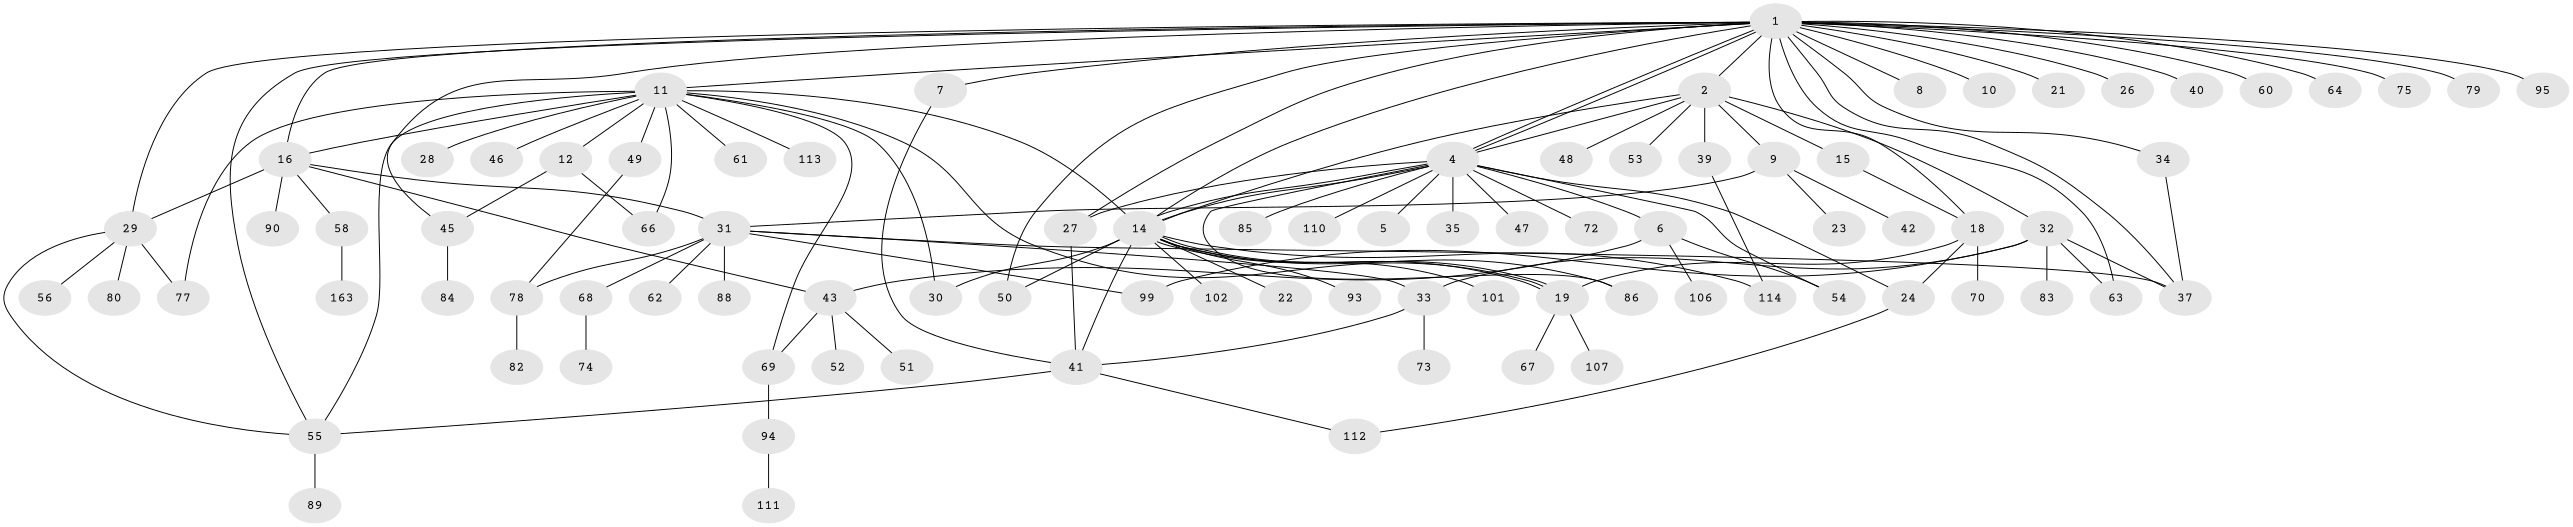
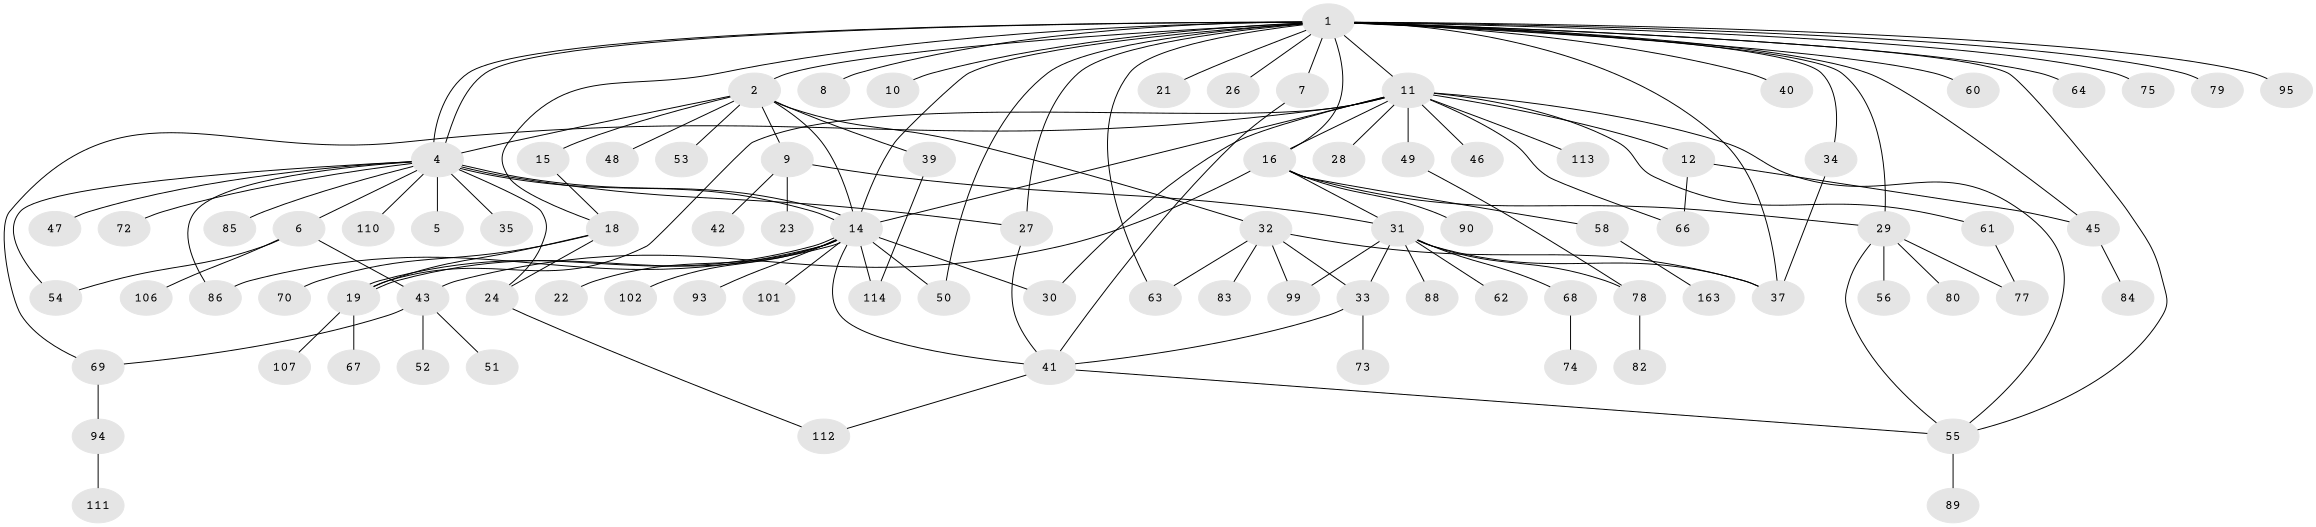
(362, 109) -> (2005, 263)
